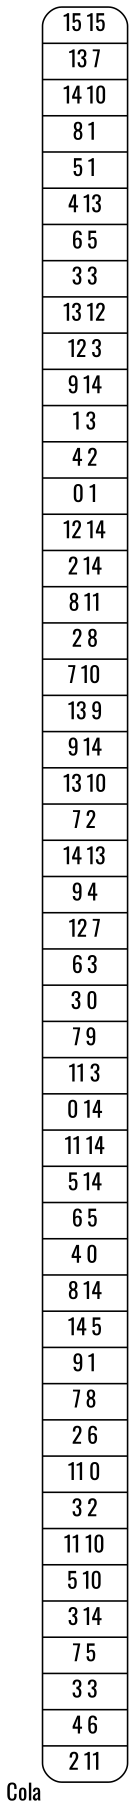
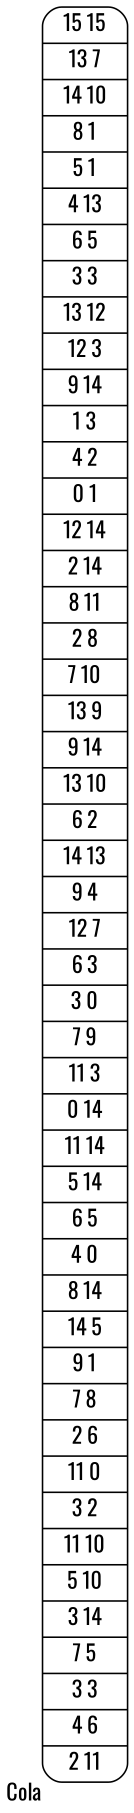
(85, 821) -> (85, 821)
